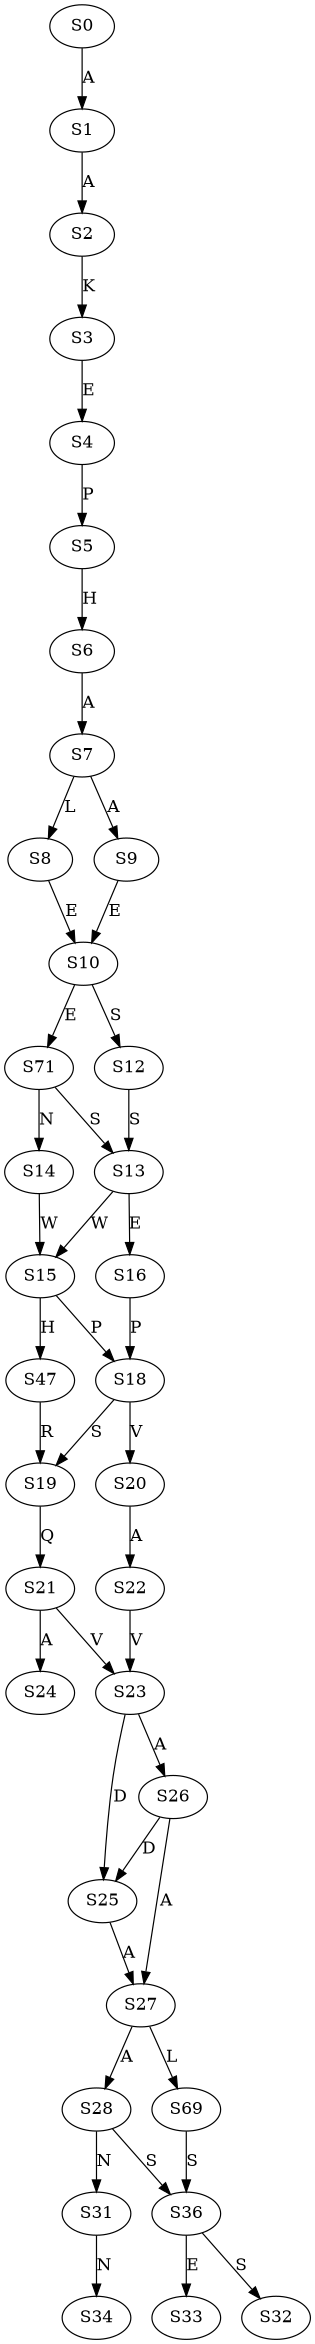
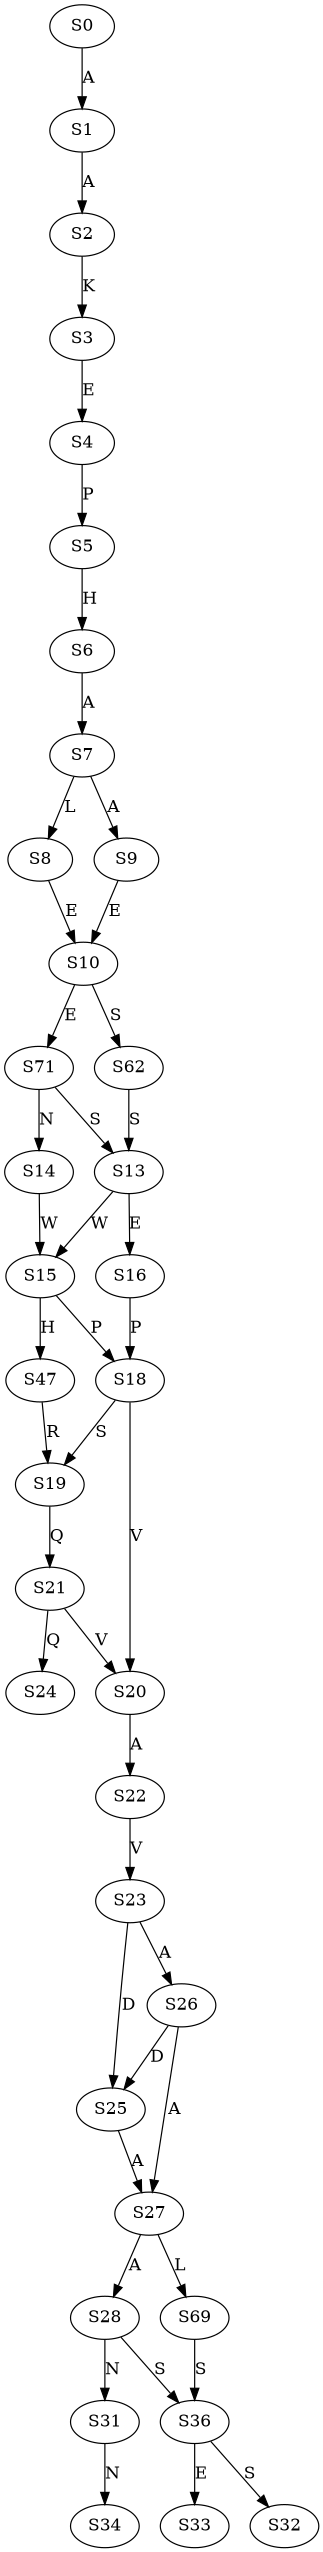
(129, 1068) -> (129, 1068)
(81, 1636) -> (86, 1636)
(46, 1641) -> (53, 1641)
